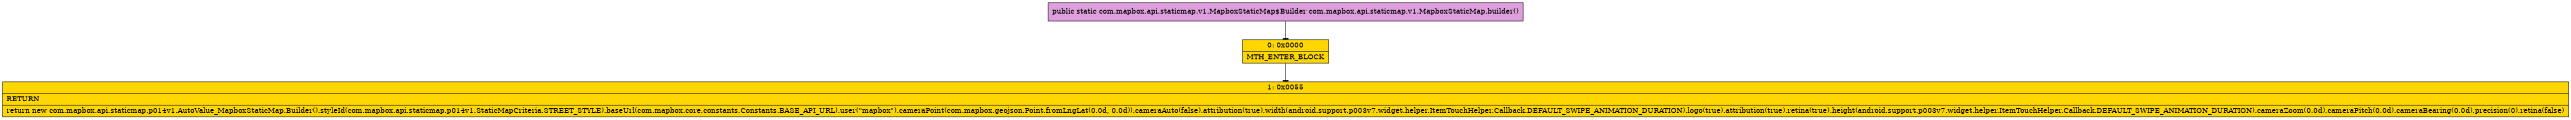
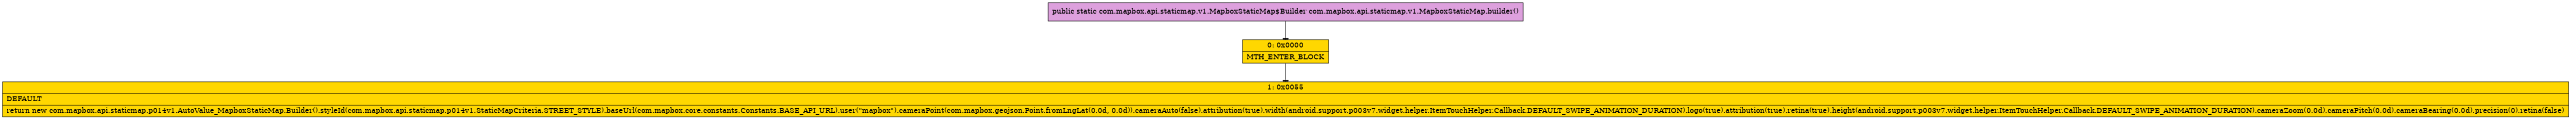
(23, 99) -> (24, 99)
